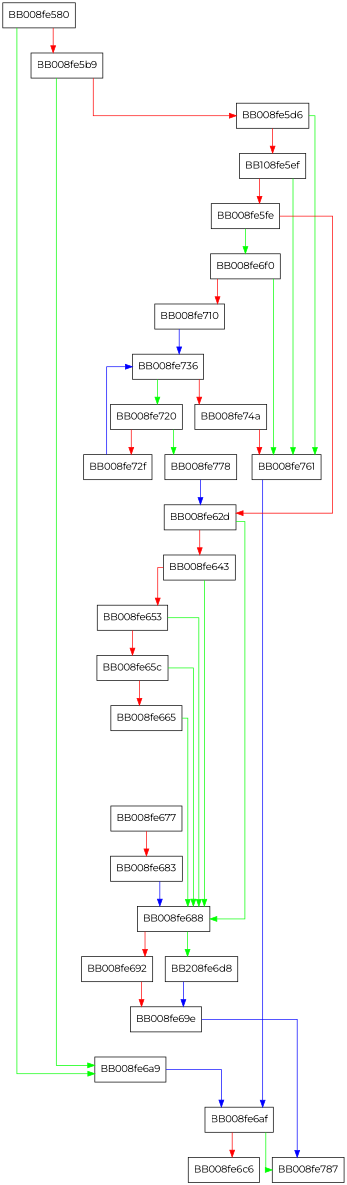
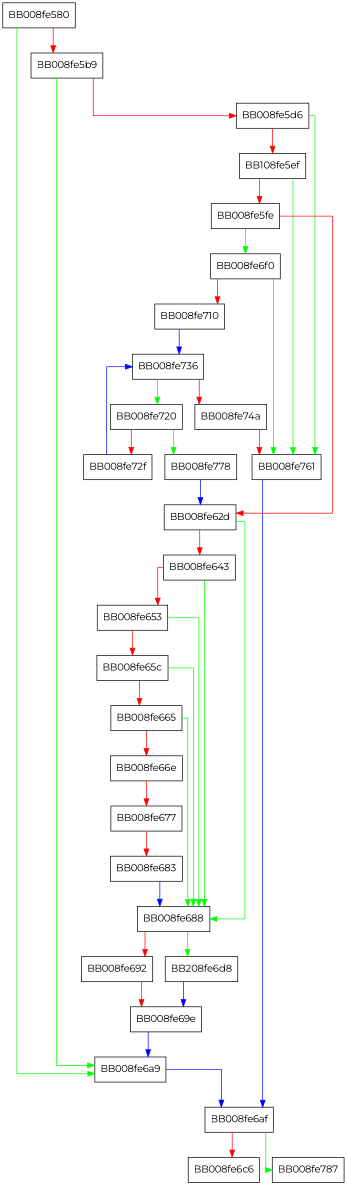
none -> (146, 768)
(297, 1037) -> (148, 1041)
